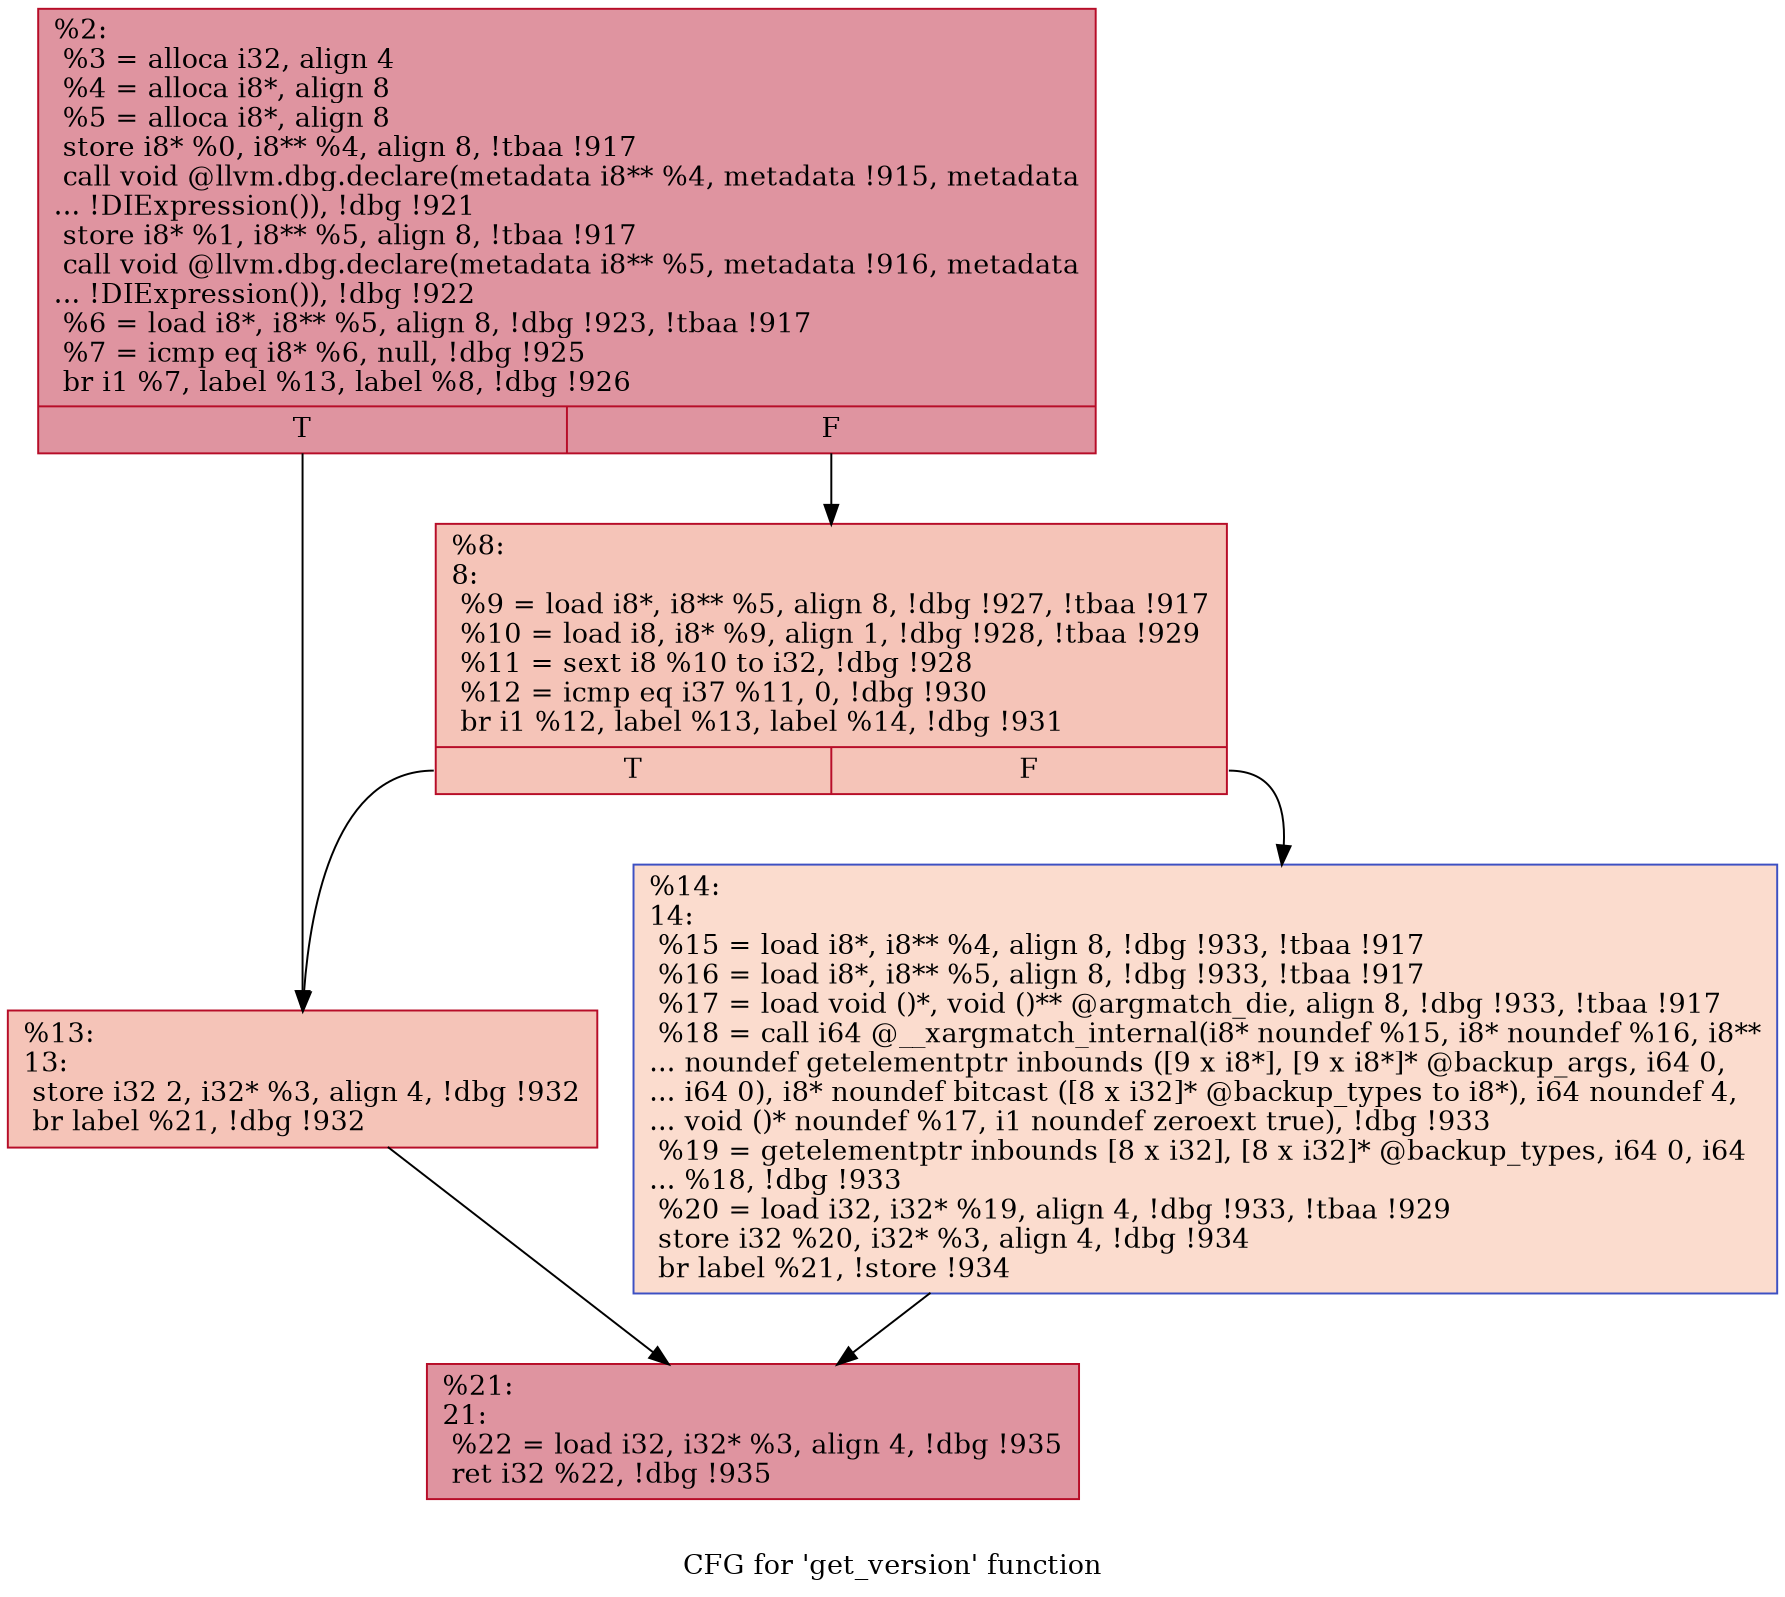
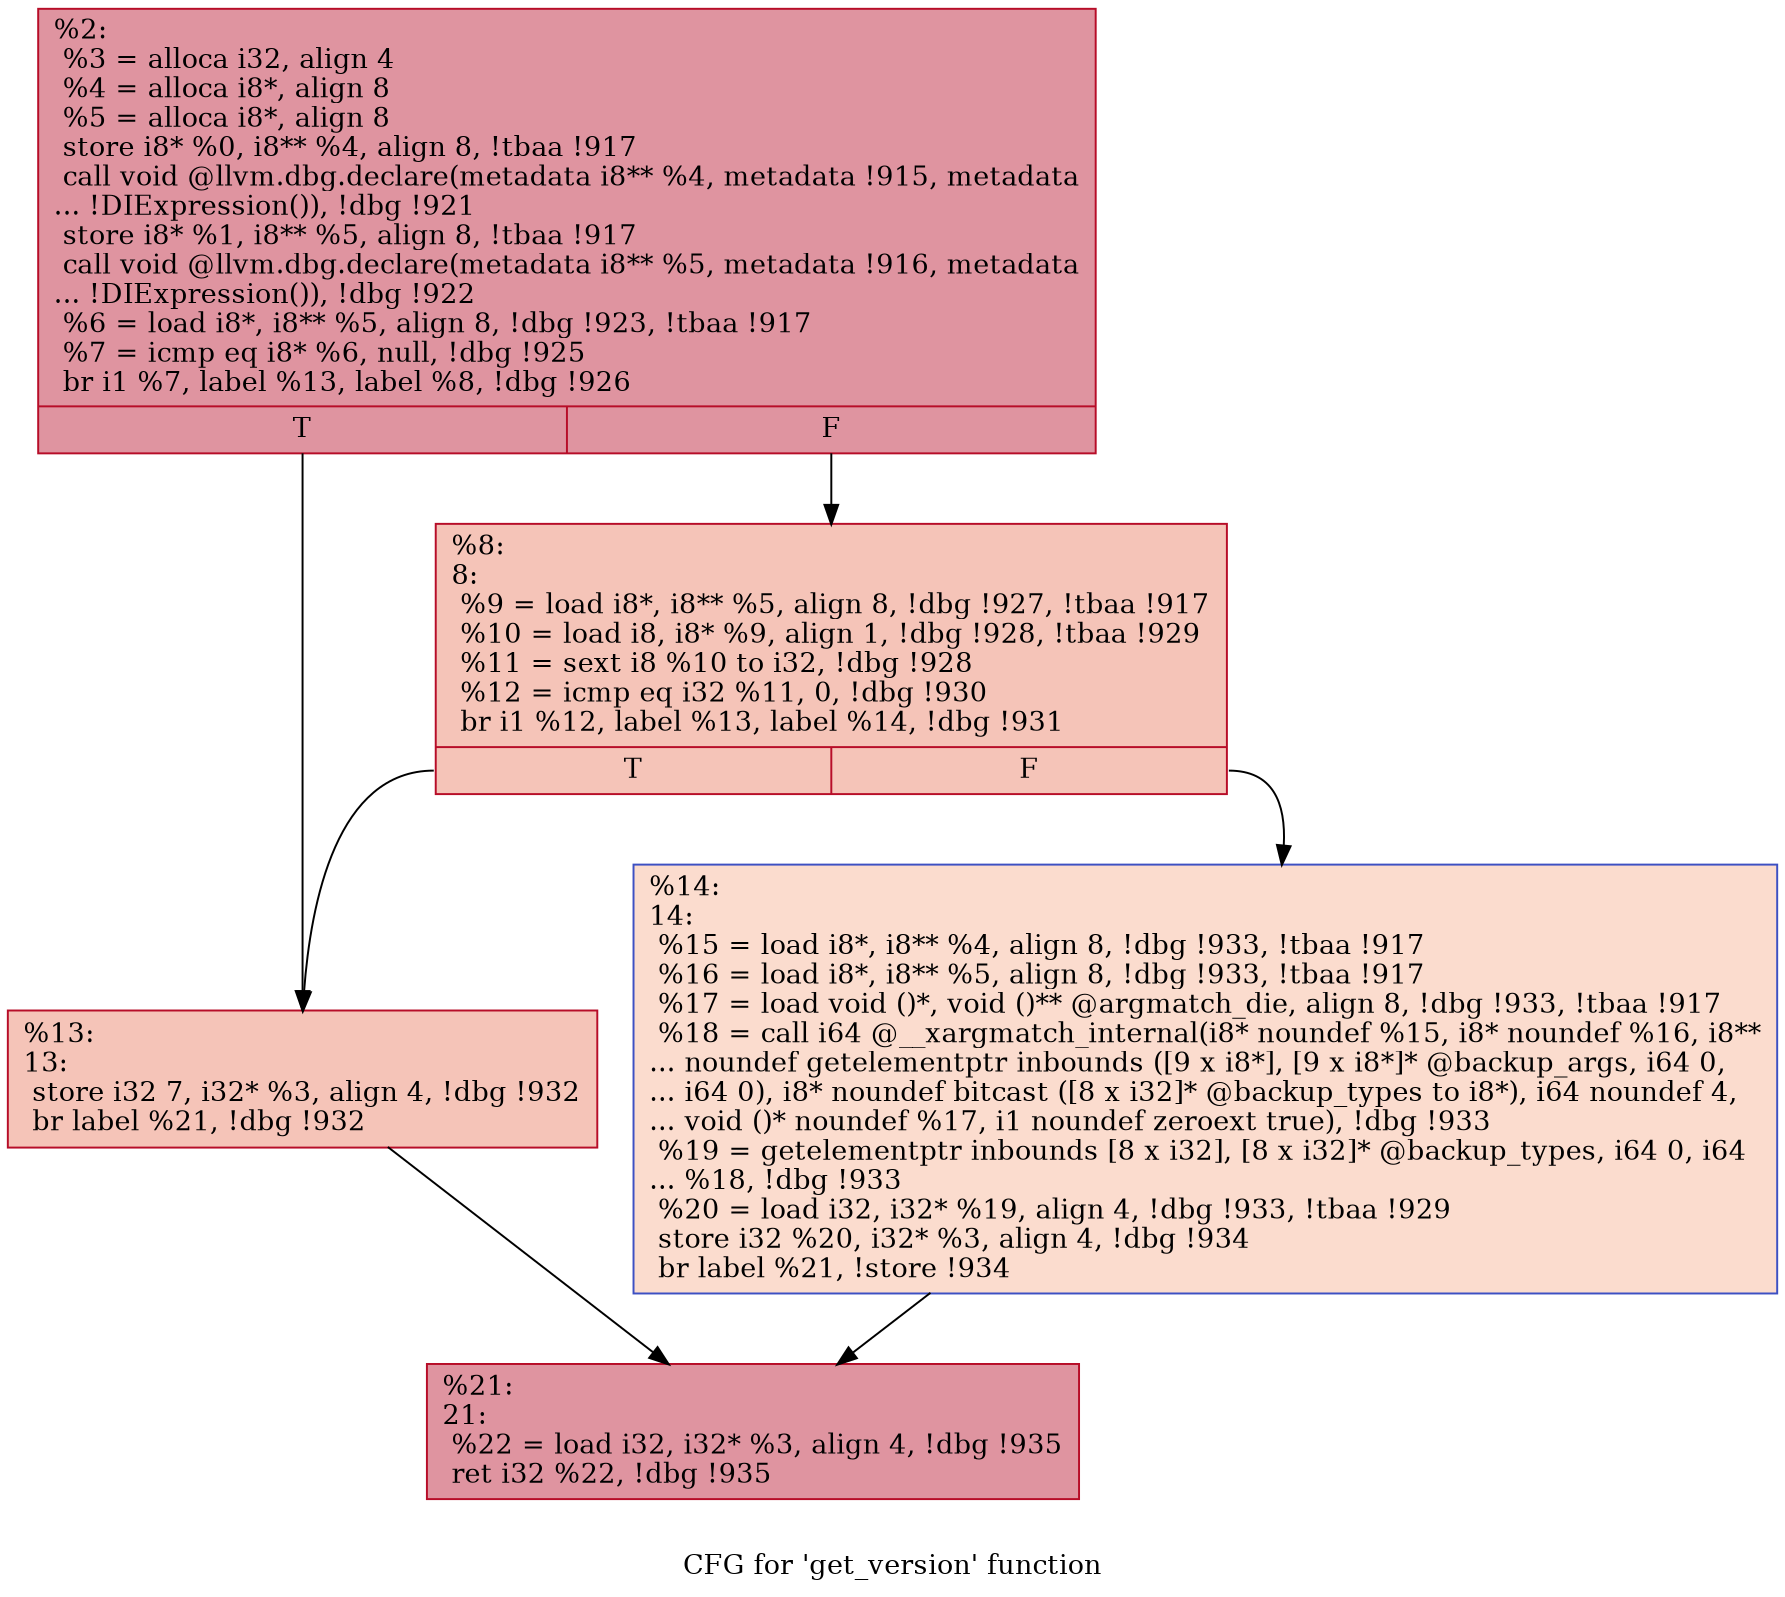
(720, 693) -> (720, 693)
(303, 1093) -> (303, 1093)
